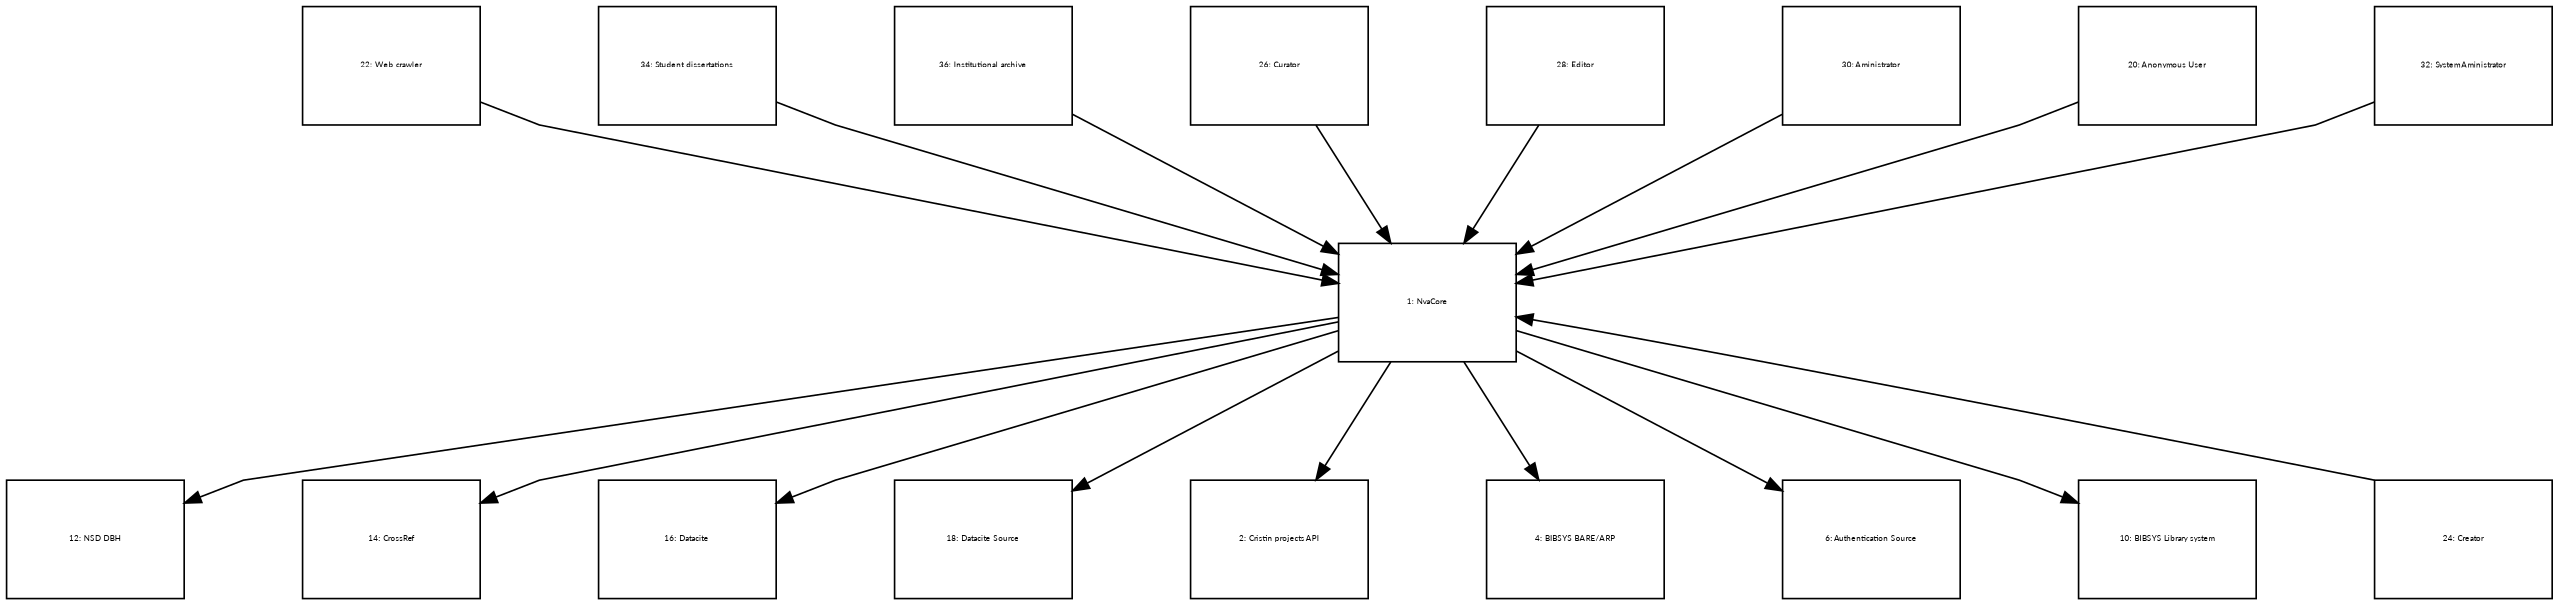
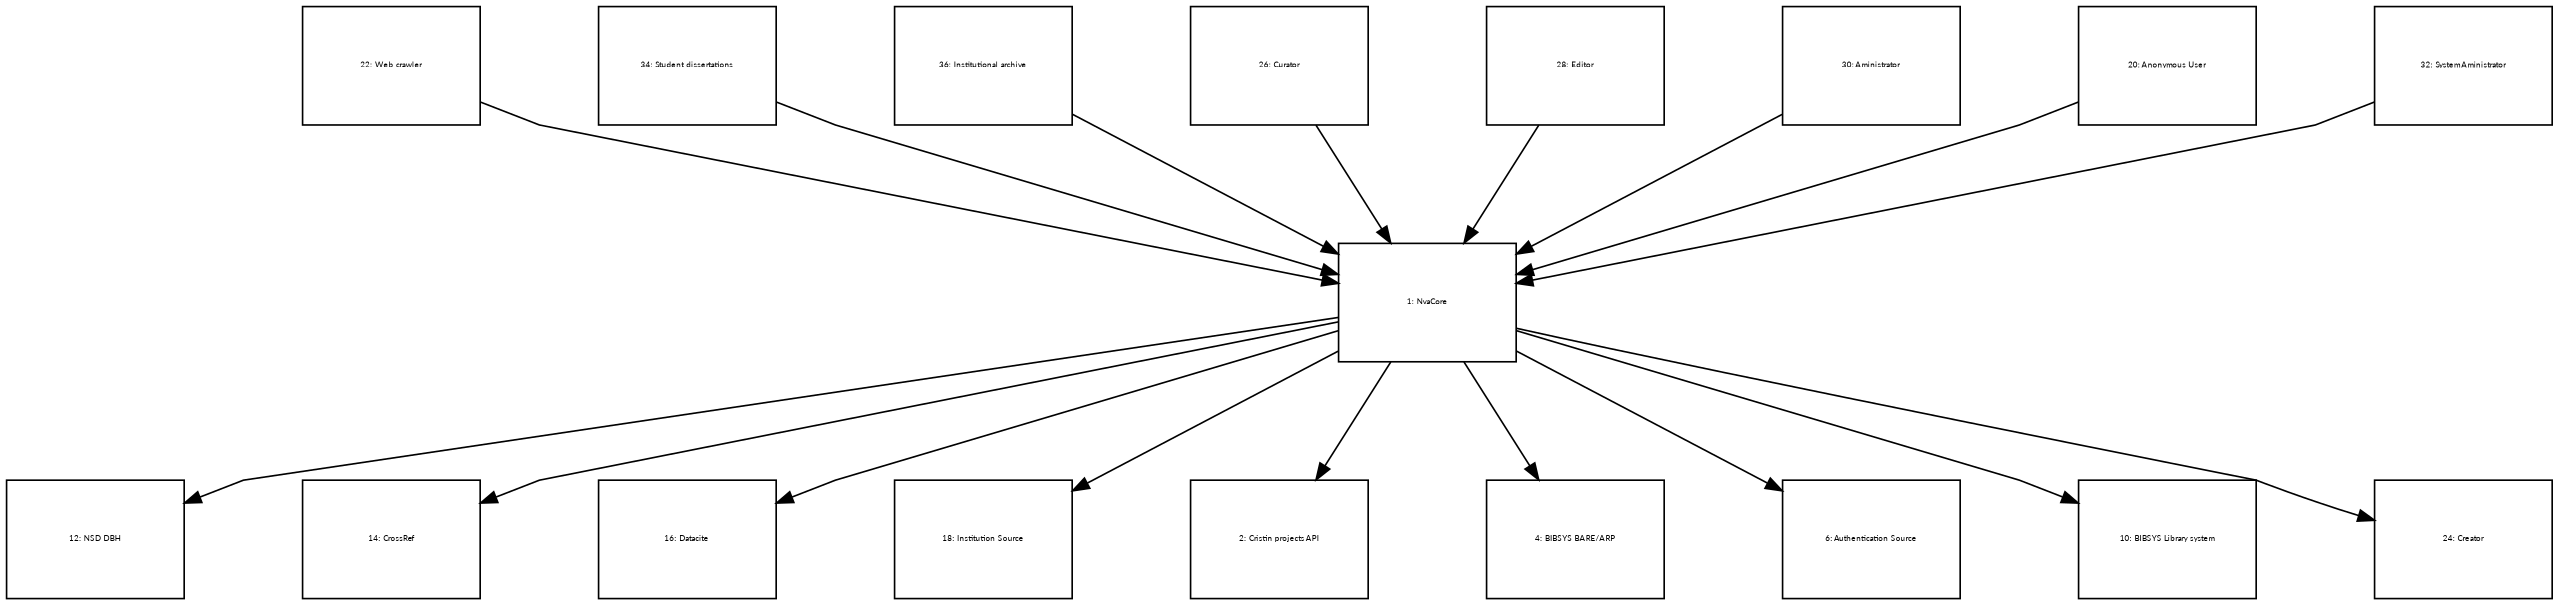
(1954, 398) -> (1939, 417)
(983, 539) -> (983, 539)
